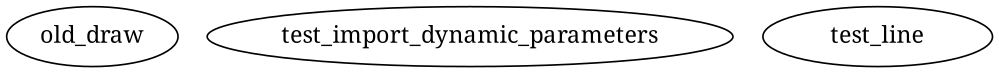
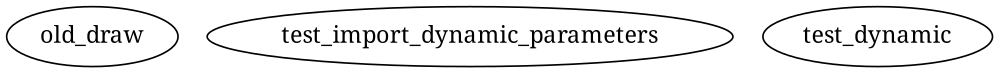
(878, 37) -> (878, 37)
